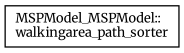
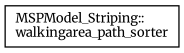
(92, 26) -> (92, 26)
